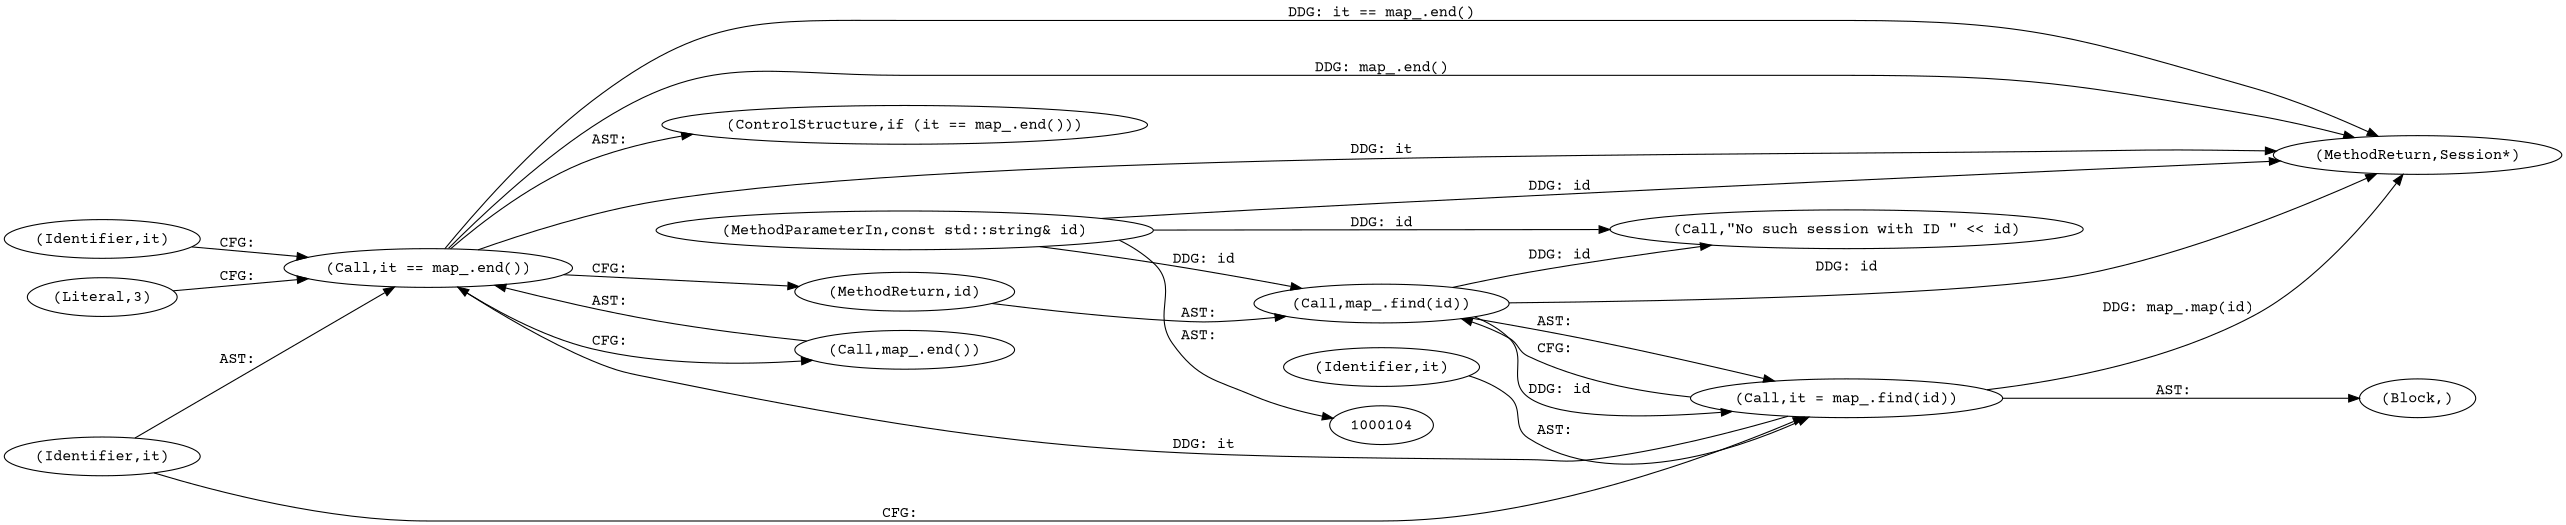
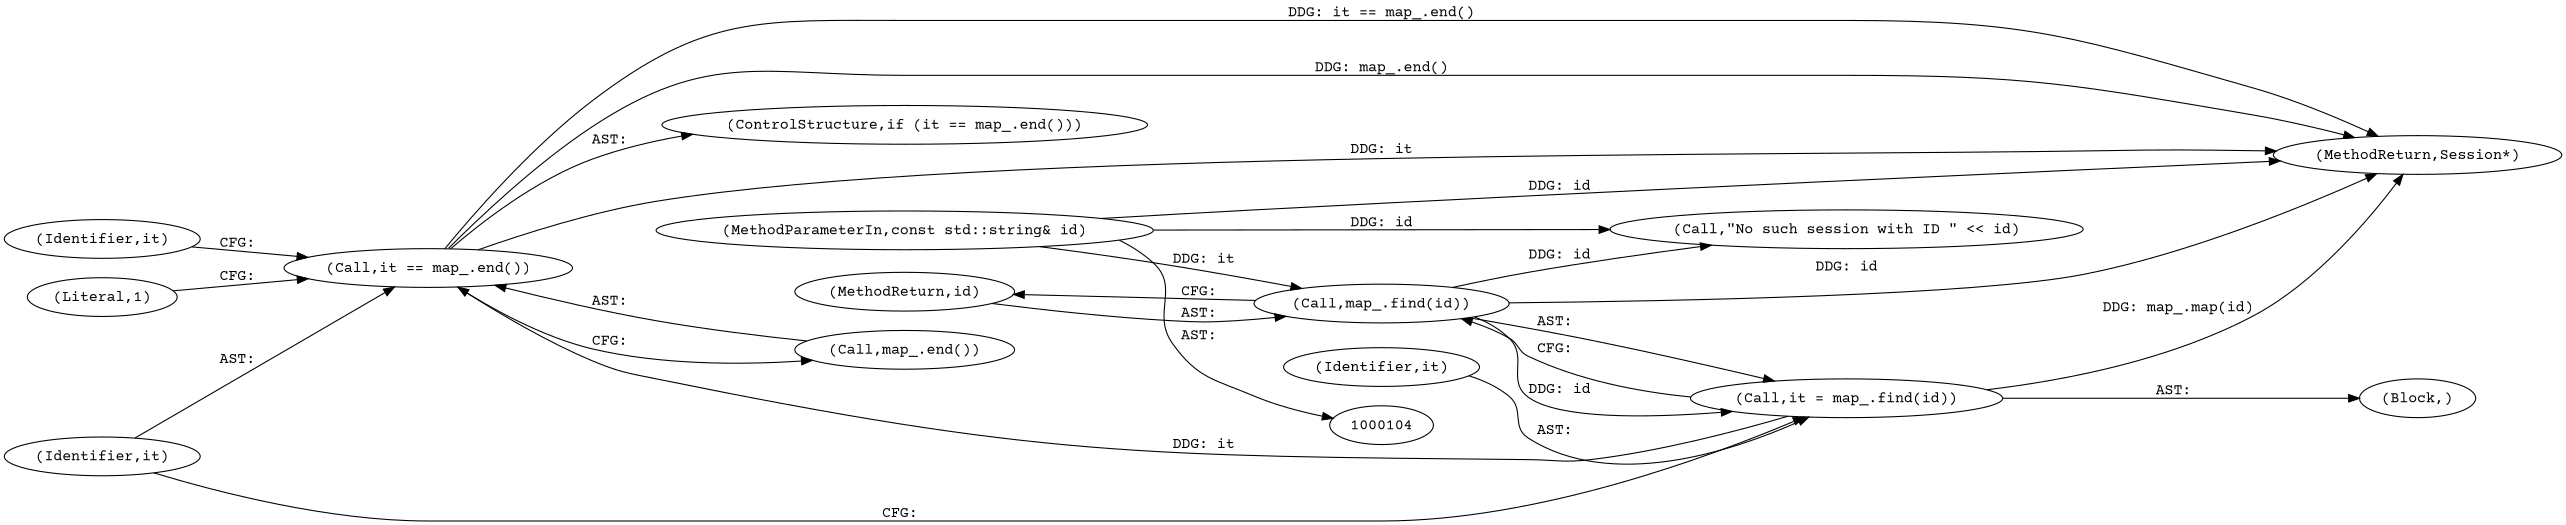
(1204, 259) -> (1204, 259)
(676, 280) -> (1140, 298)
(102, 297) -> (102, 297)
